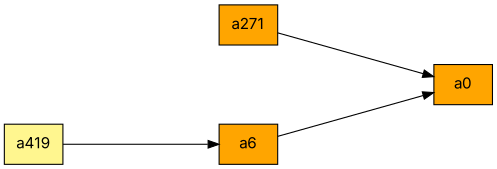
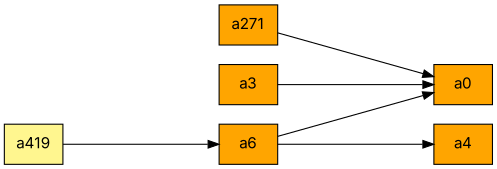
none -> (248, 85)
none -> (463, 144)
